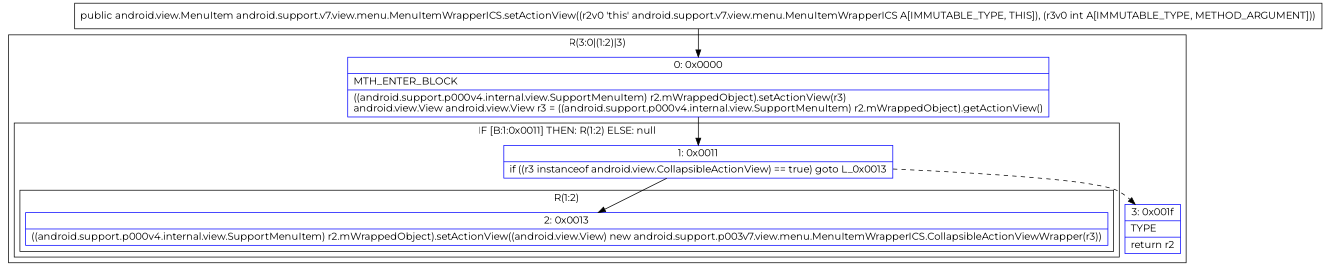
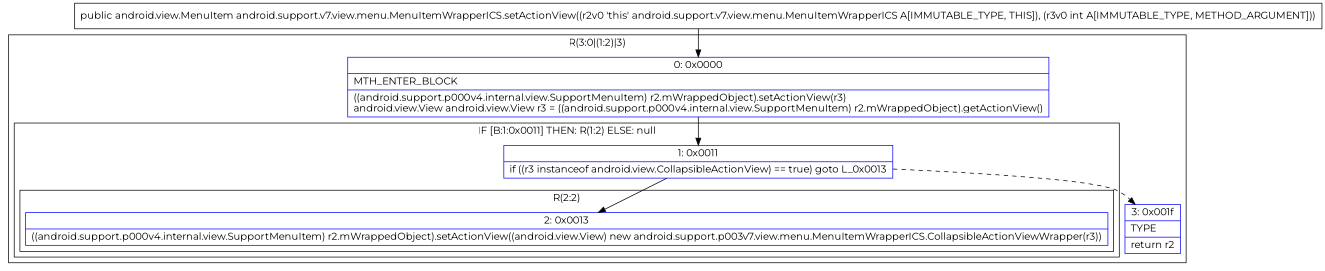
(567, 198) -> (567, 198)
